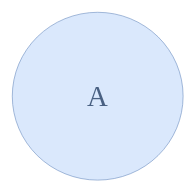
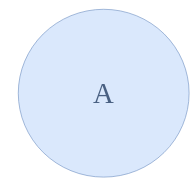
(98, 96) -> (104, 93)
